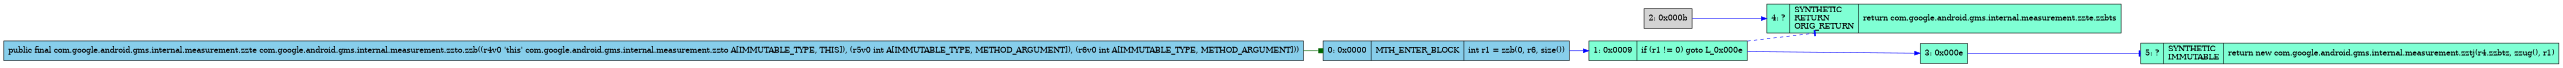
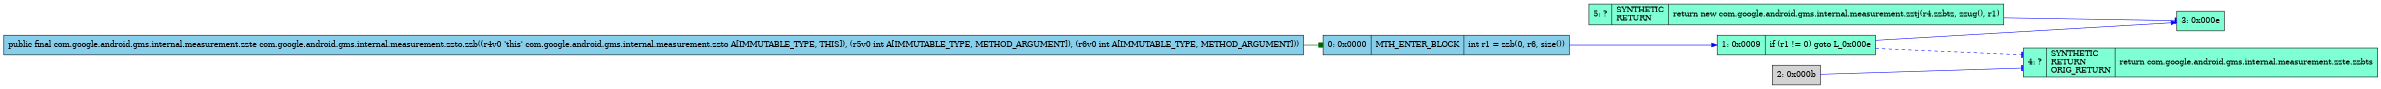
(1727, 19) -> (1920, 71)
(2053, 53) -> (2089, 19)
(2194, 57) -> (1634, 18)
